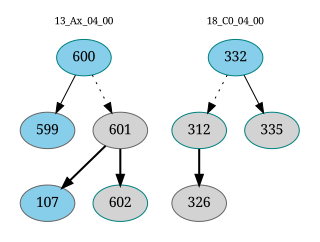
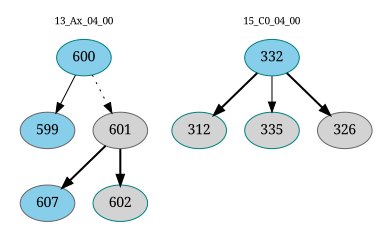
(236, 22) -> (272, 22)
(220, 90) -> (239, 90)
(199, 162) -> (305, 90)
(48, 203) -> (48, 203)
